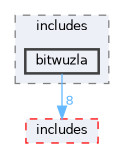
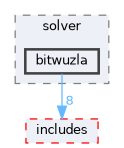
(62, 27) -> (62, 27)
